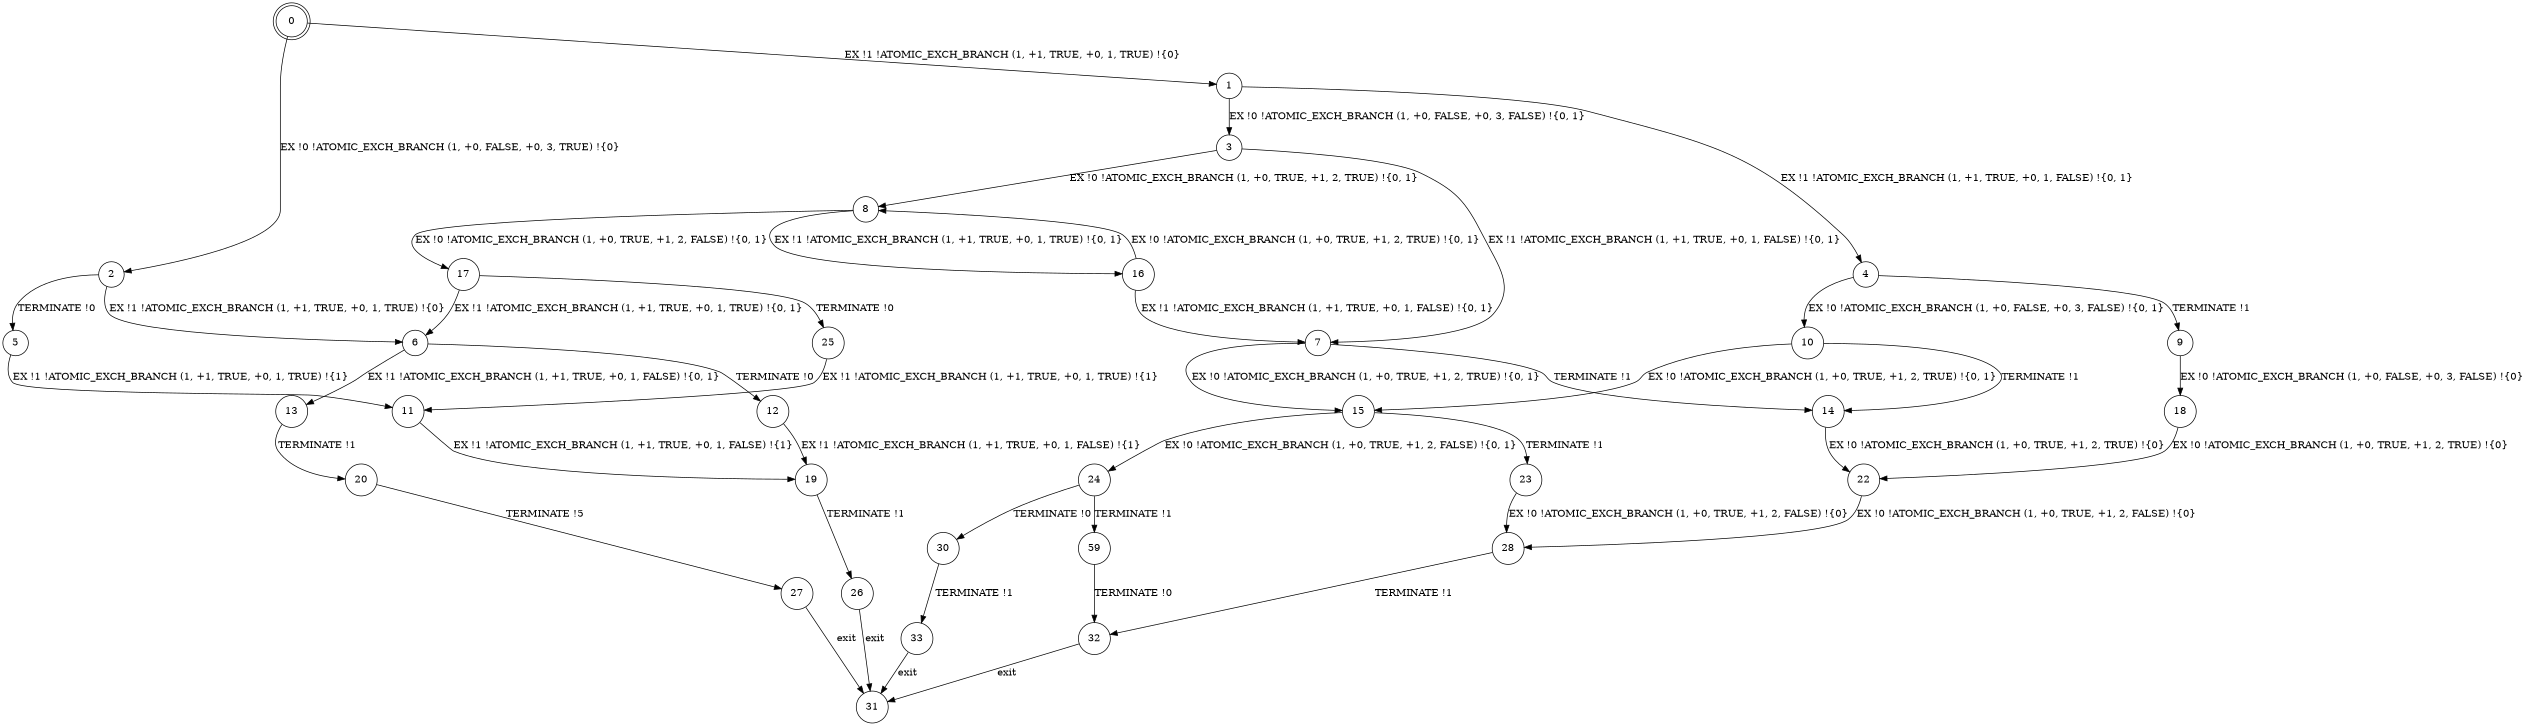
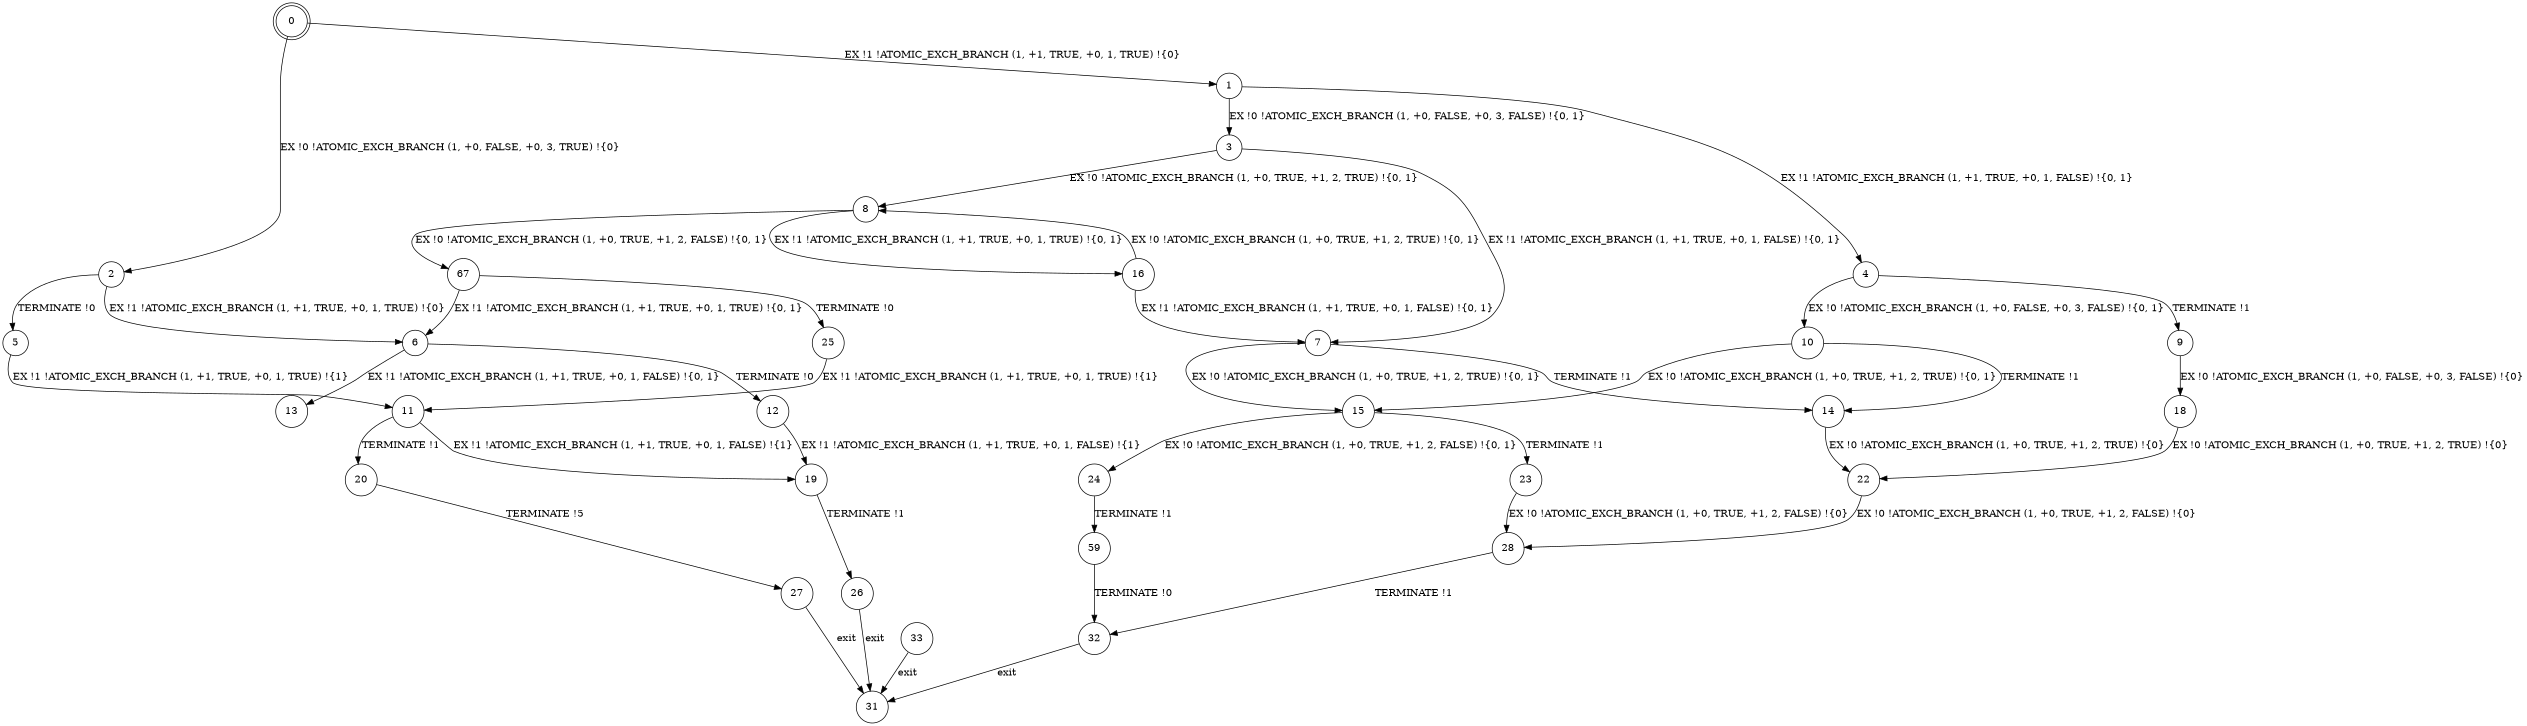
(463, 275) -> (463, 275)
(293, 464) -> (369, 432)
(943, 548) -> none
